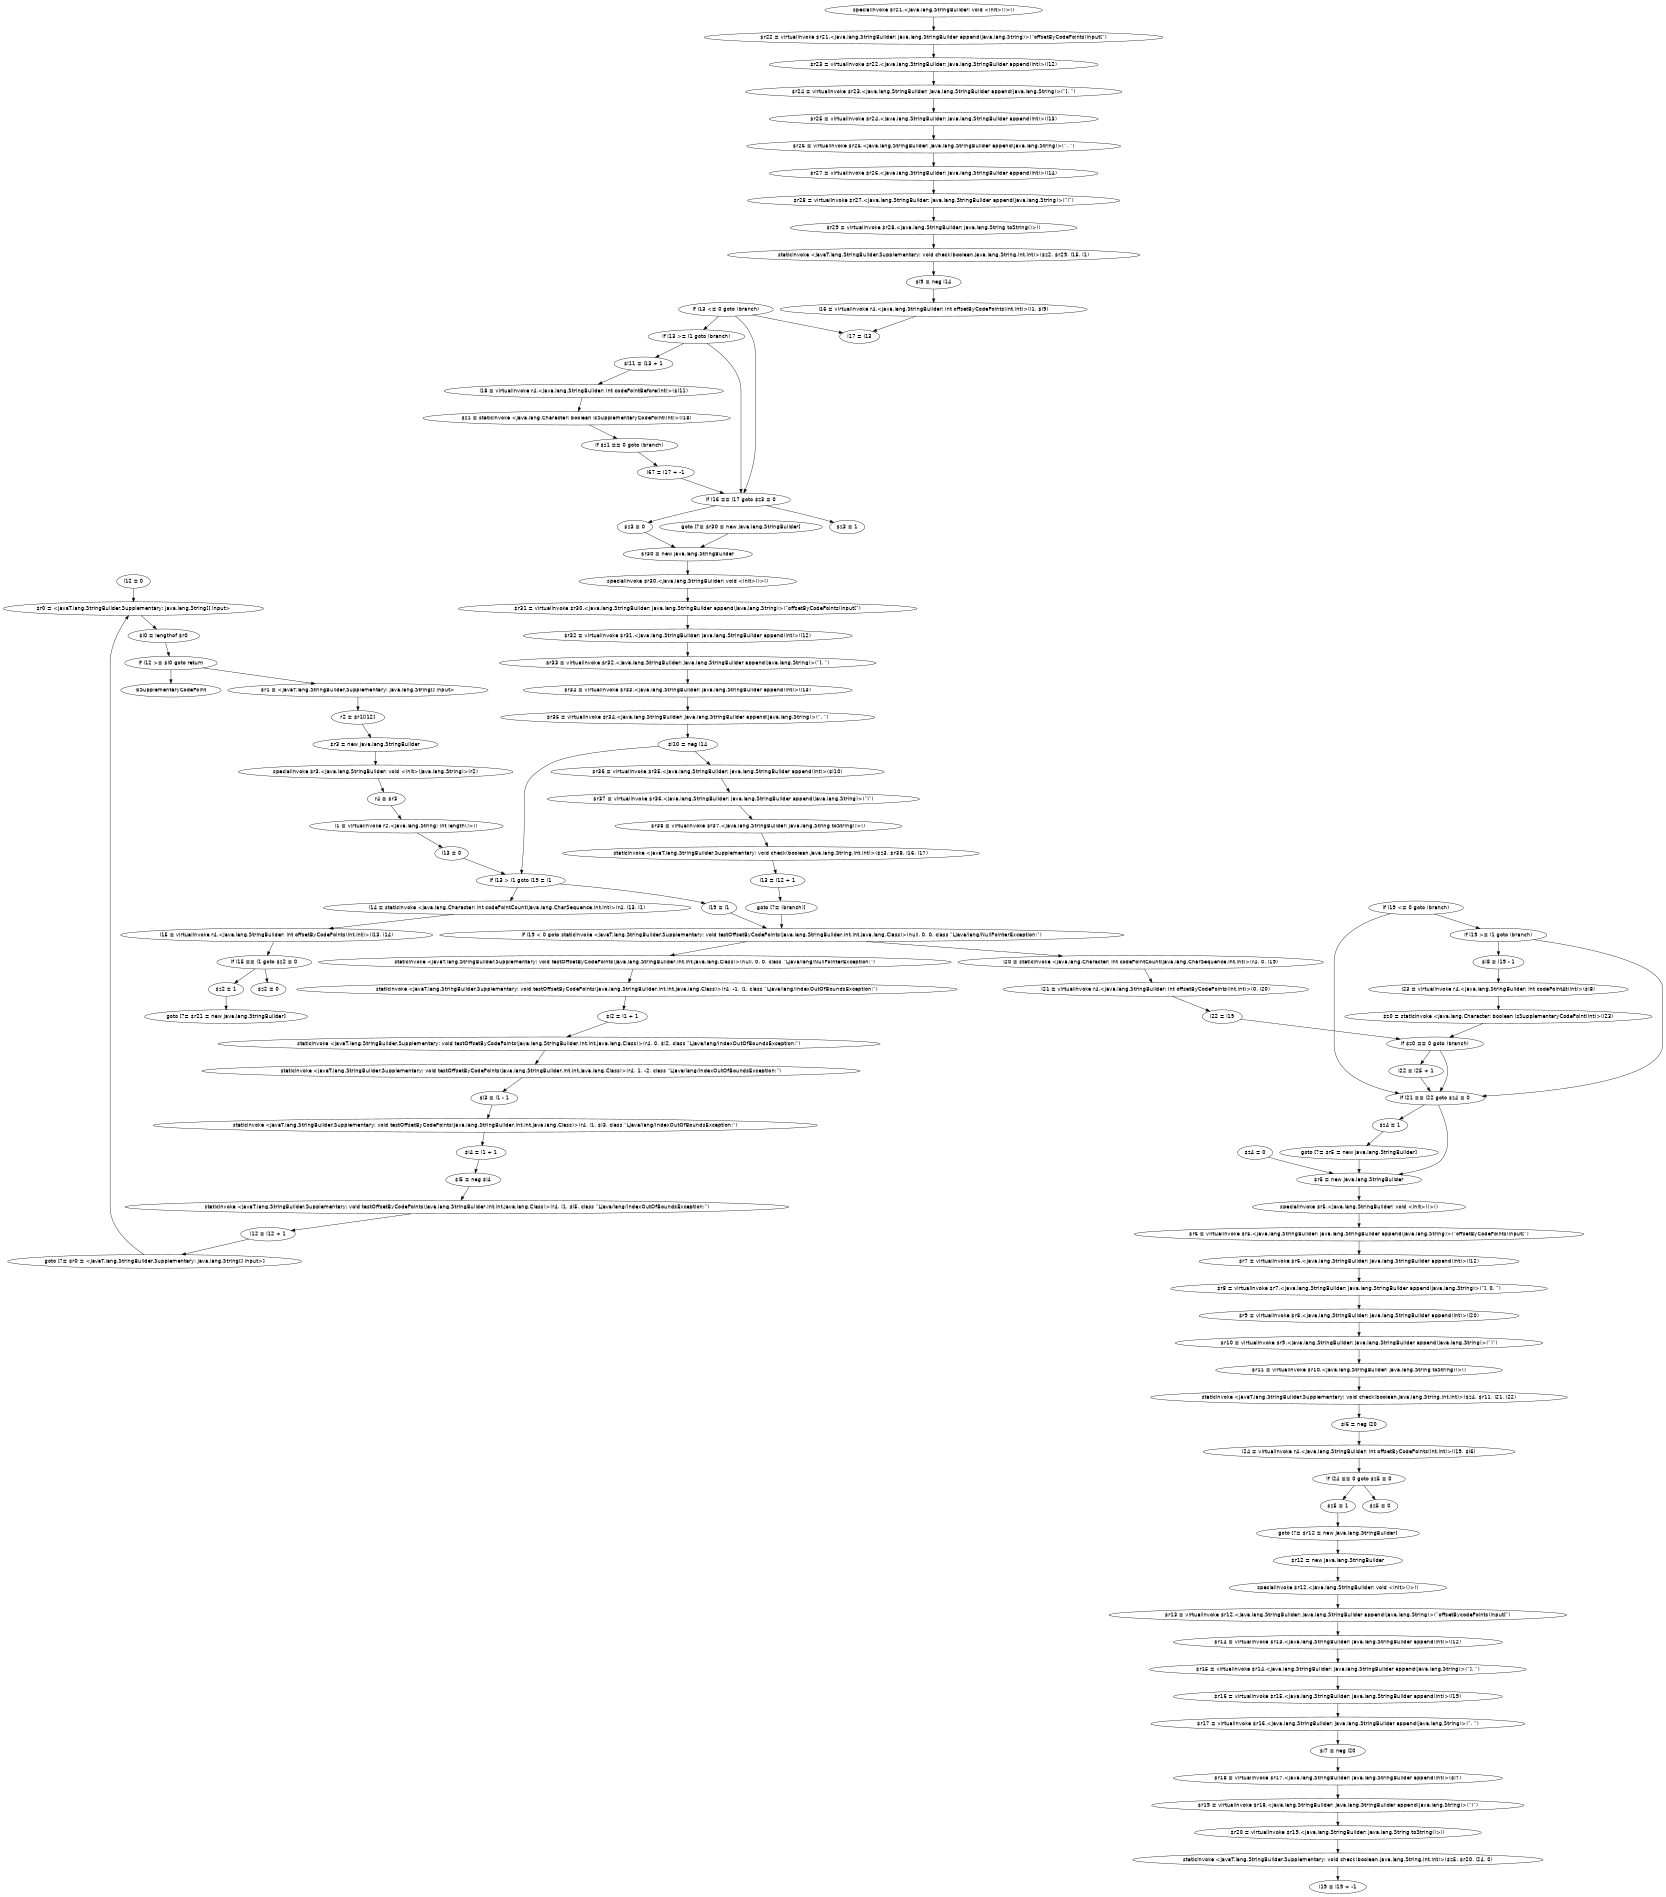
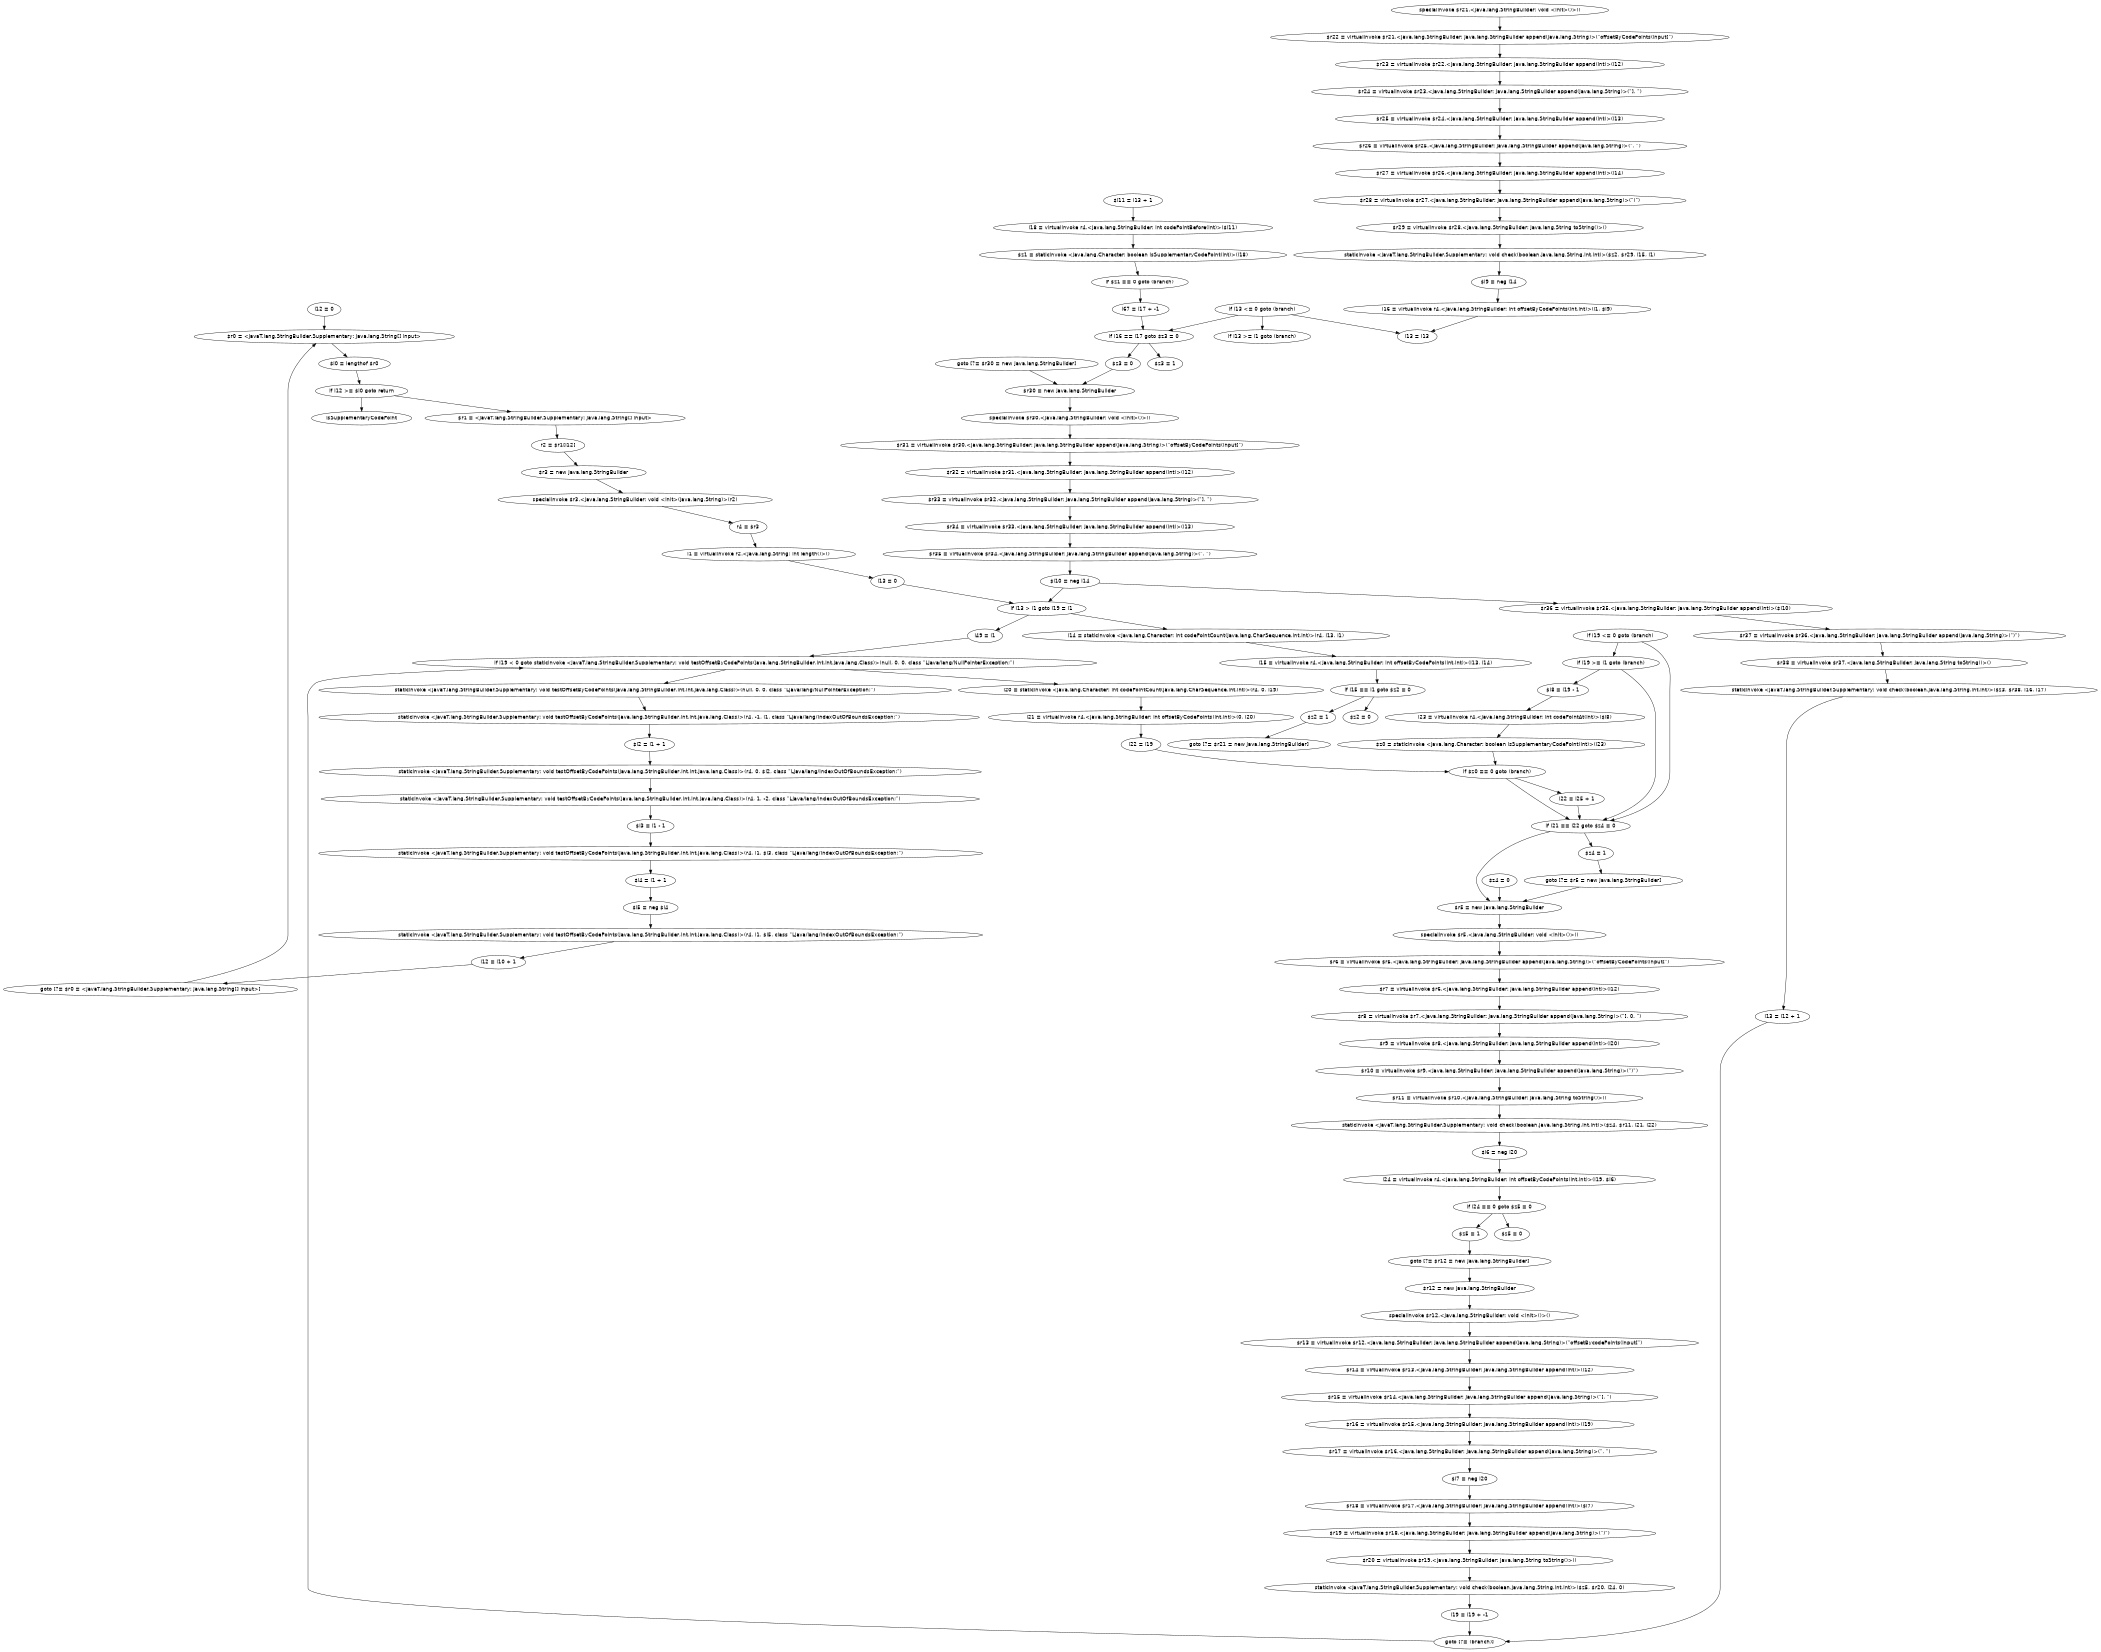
(860, 337) -> (1417, 337)
(671, 350) -> none
(741, 410) -> none
(719, 908) -> (985, 636)
(268, 1234) -> (498, 962)
none -> (1470, 1627)
